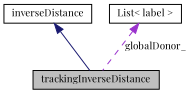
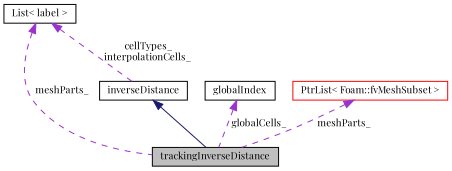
(155, 47) -> (62, 91)
none -> (96, 55)
none -> (240, 91)
none -> (370, 91)
